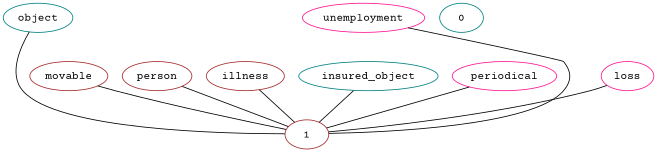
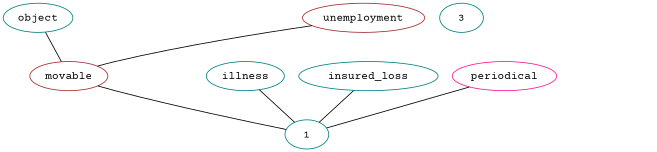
(364, 18) -> (364, 18)
(462, 18) -> (462, 18)
(157, 76) -> none
(245, 76) -> (245, 76)
(368, 76) -> (368, 76)
(628, 76) -> none
(522, 112) -> (204, 43)
(119, 124) -> (53, 47)
(307, 134) -> (307, 134)
